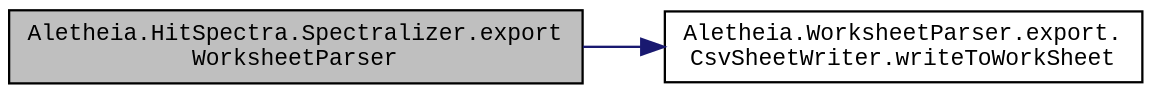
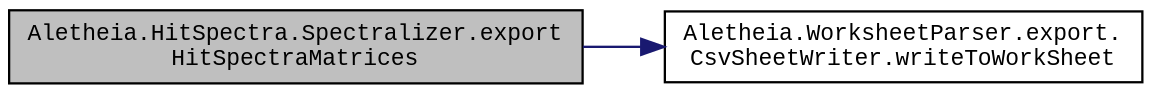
(296, 47) -> (296, 47)
